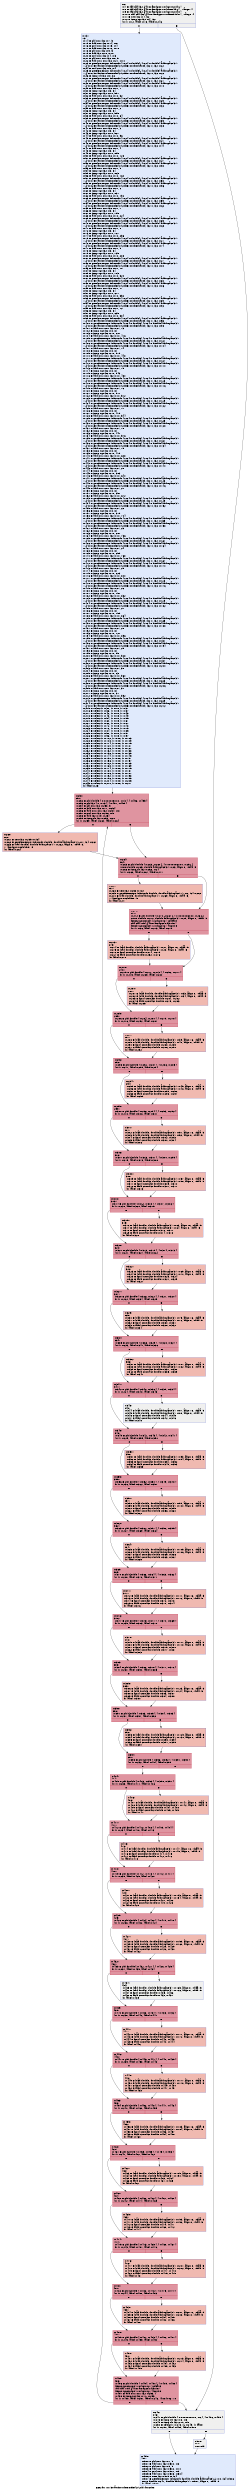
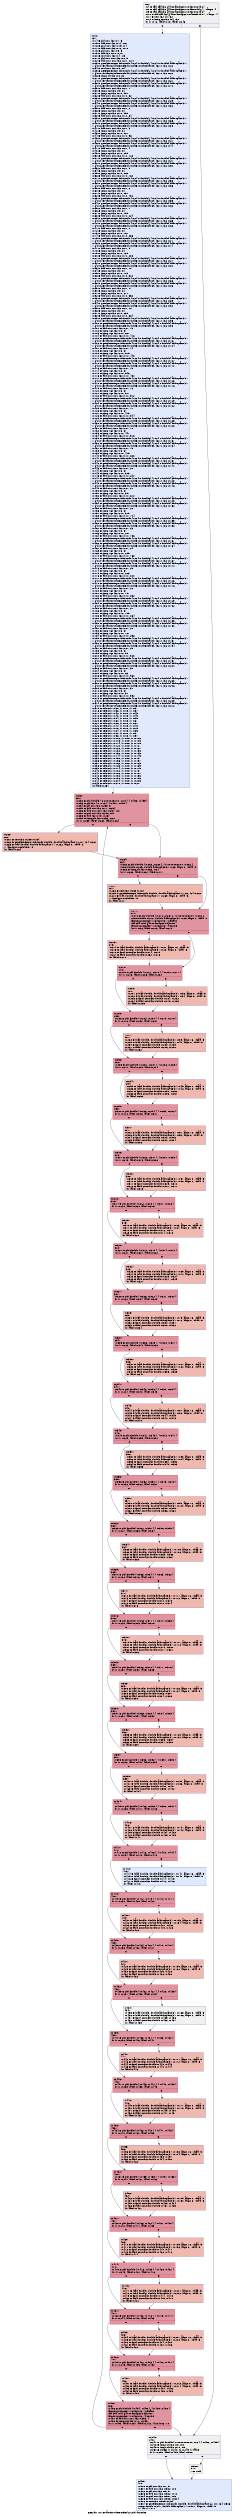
(164, 1413) -> (164, 1413)
none -> (164, 1784)
(162, 1852) -> (164, 1876)
